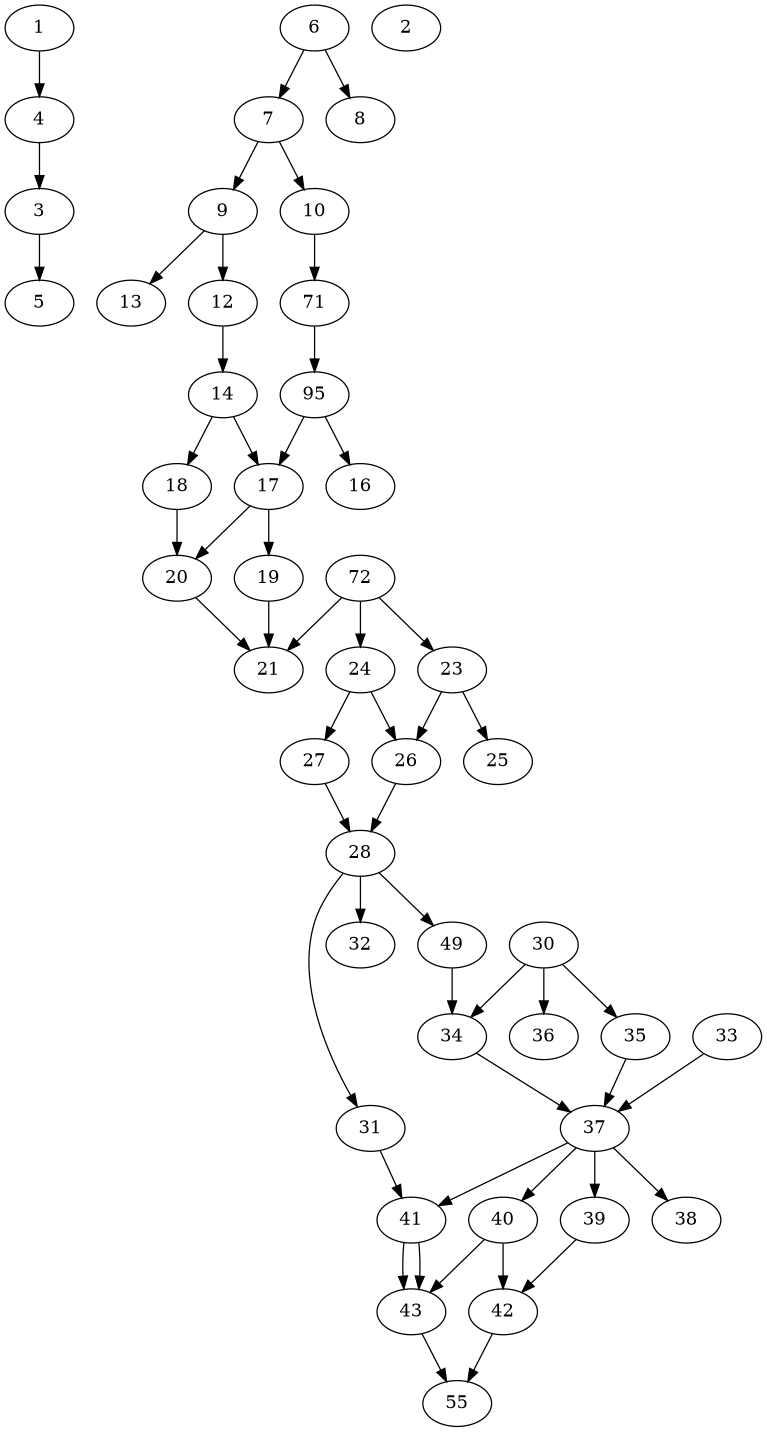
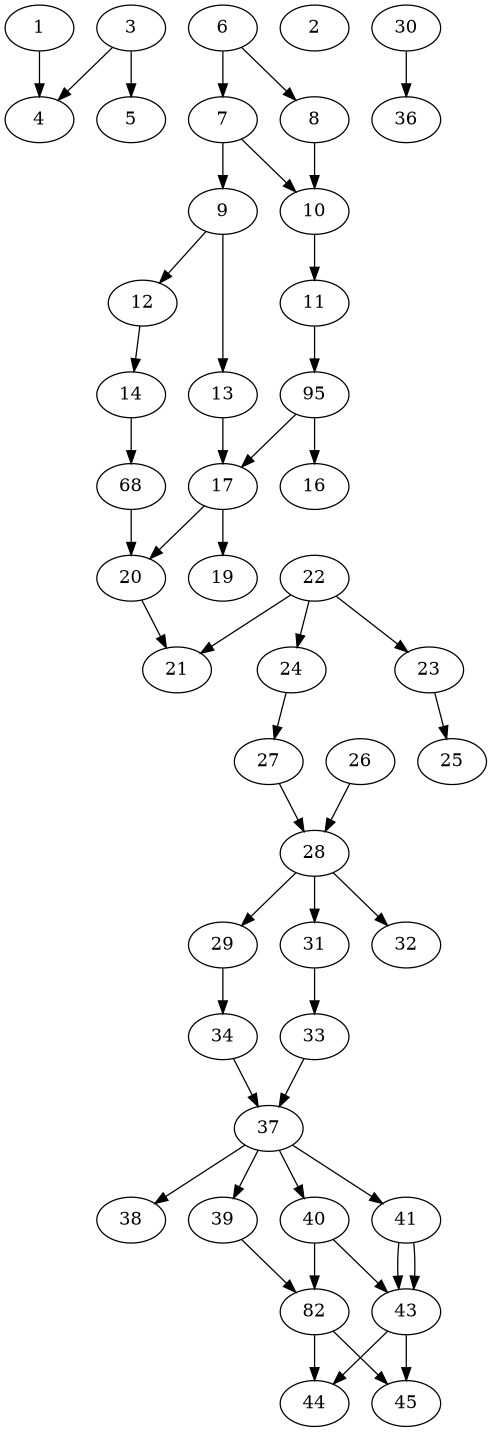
(39, 159) -> (90, 69)
none -> (315, 159)
(315, 303) -> (315, 303)
(243, 435) -> (223, 434)
(177, 487) -> (131, 487)
(360, 578) -> (315, 578)
(269, 618) -> none
(380, 710) -> none
(432, 710) -> none
(452, 945) -> (223, 945)
(503, 986) -> none
(636, 1037) -> none
(388, 1168) -> (315, 985)
(503, 1312) -> (315, 1312)
none -> (315, 1404)
(457, 1404) -> (406, 1404)
